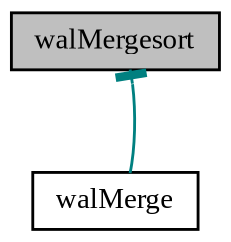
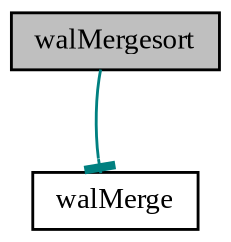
(135, 129) -> (96, 114)
